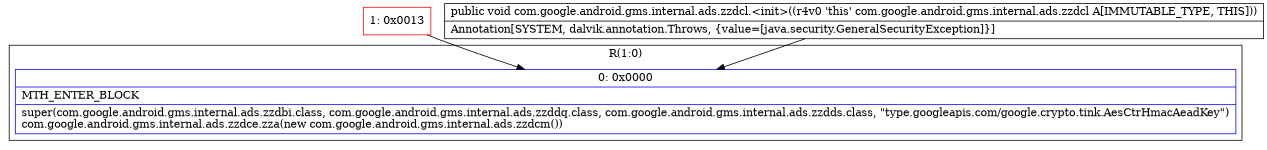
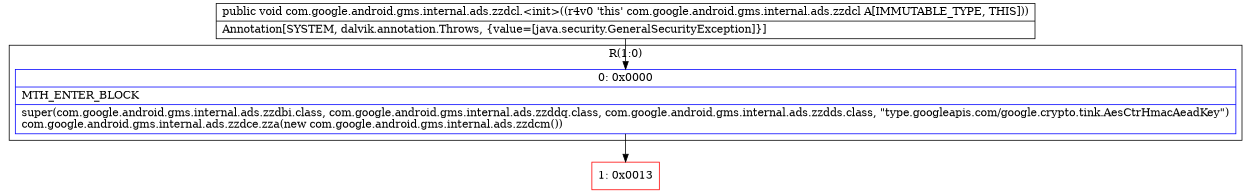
(472, 52) -> (626, 145)
